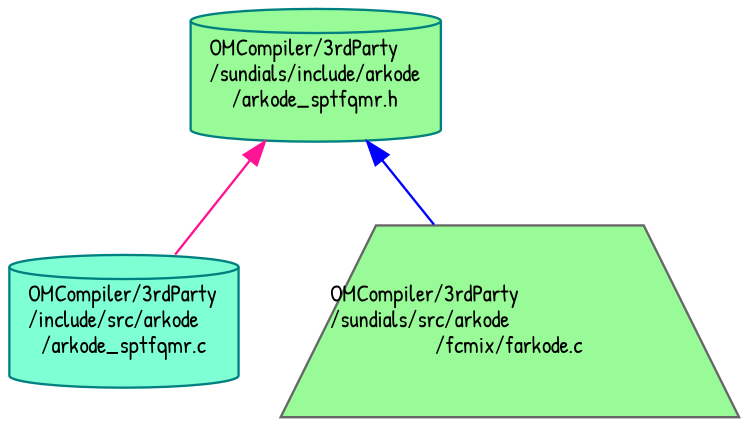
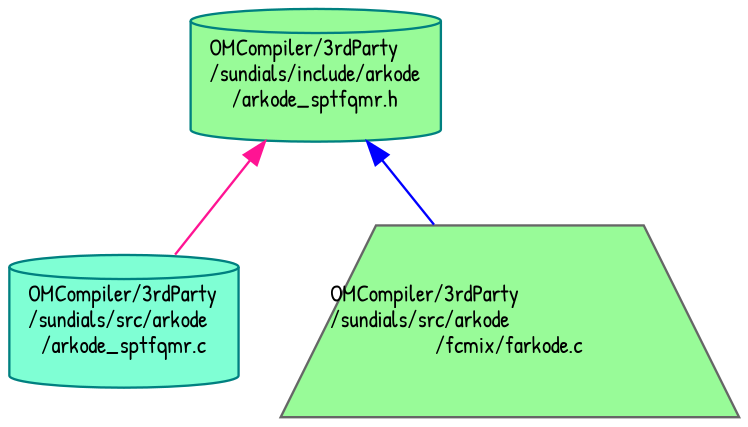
(124, 321) -> (124, 321)
